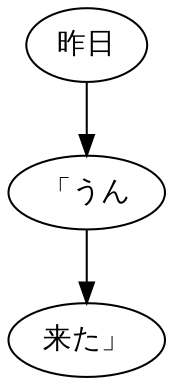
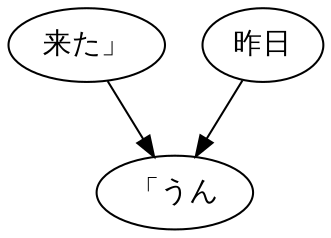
(87, 256) -> (125, 110)
